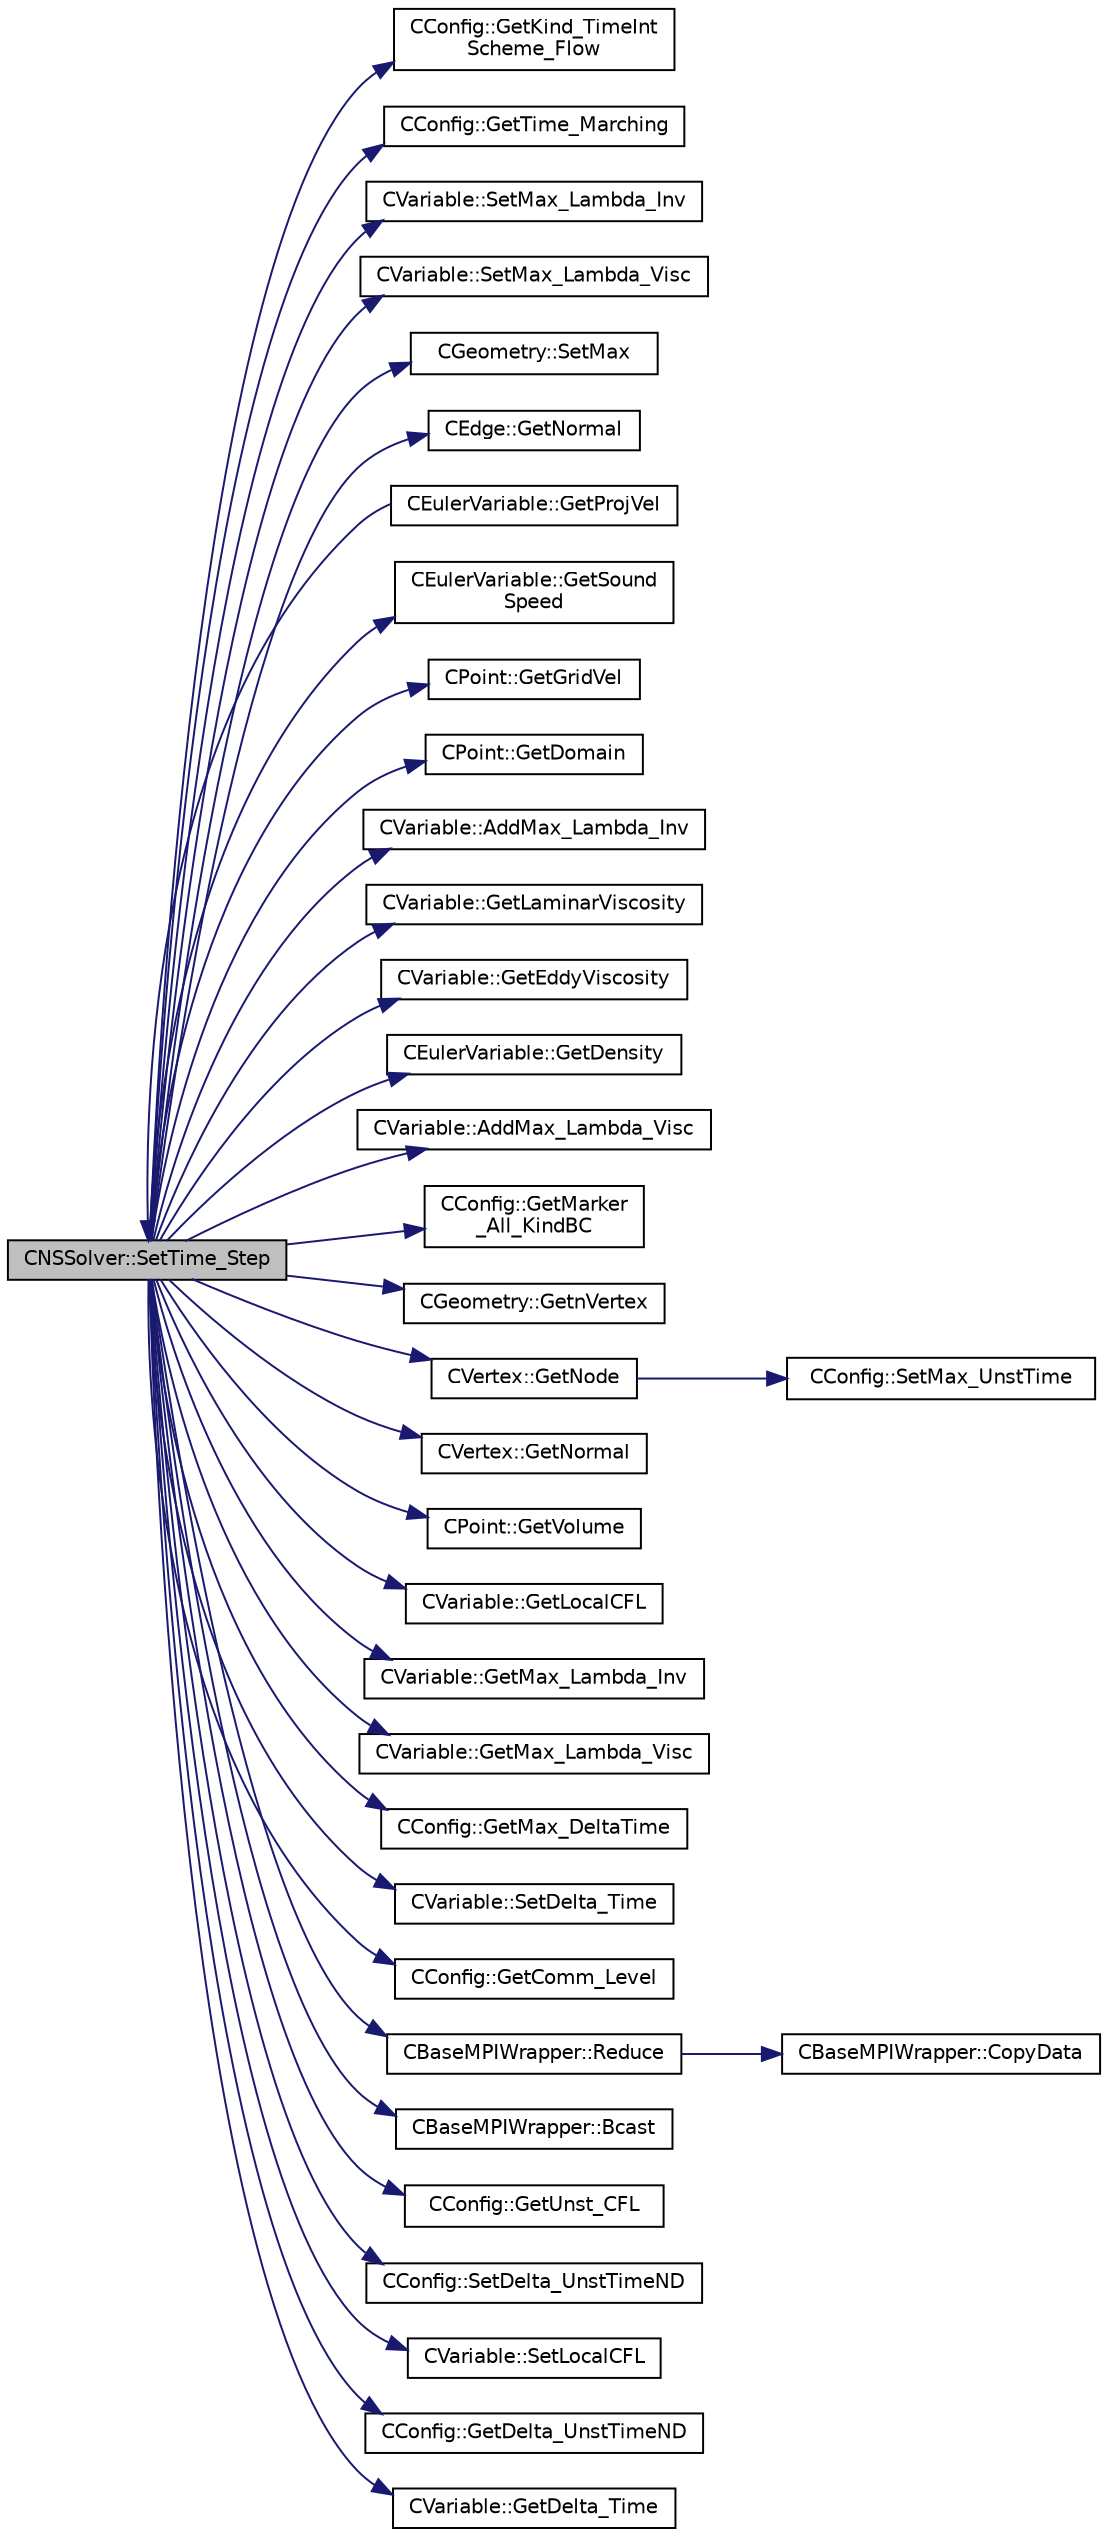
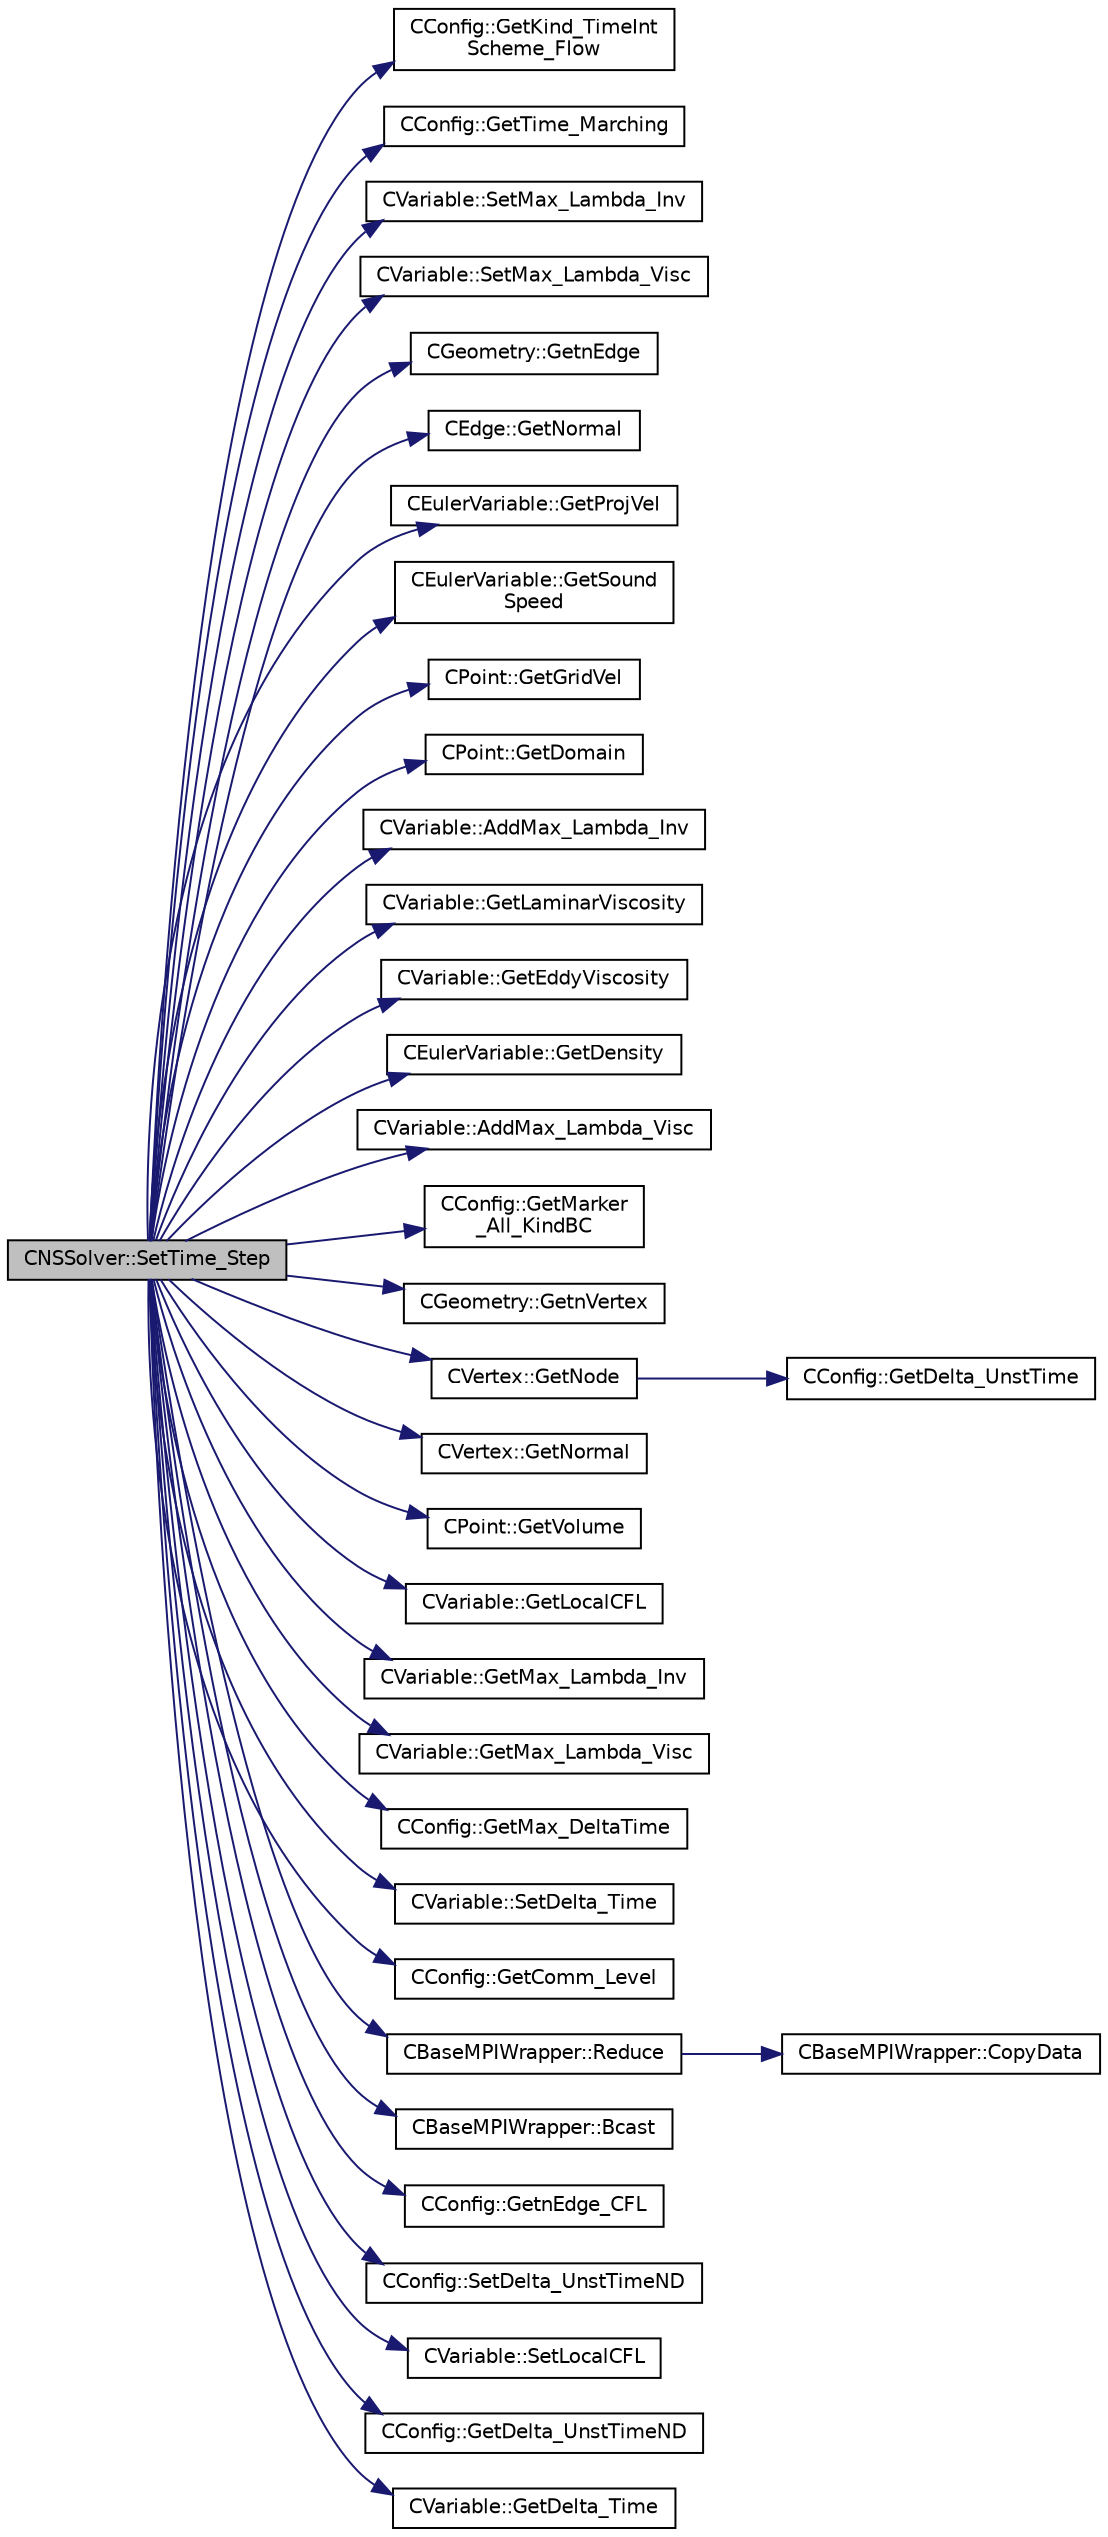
(534, 354) -> (534, 354)
(191, 832) -> (196, 846)
(941, 1379) -> (941, 1379)
(534, 2206) -> (534, 2206)
